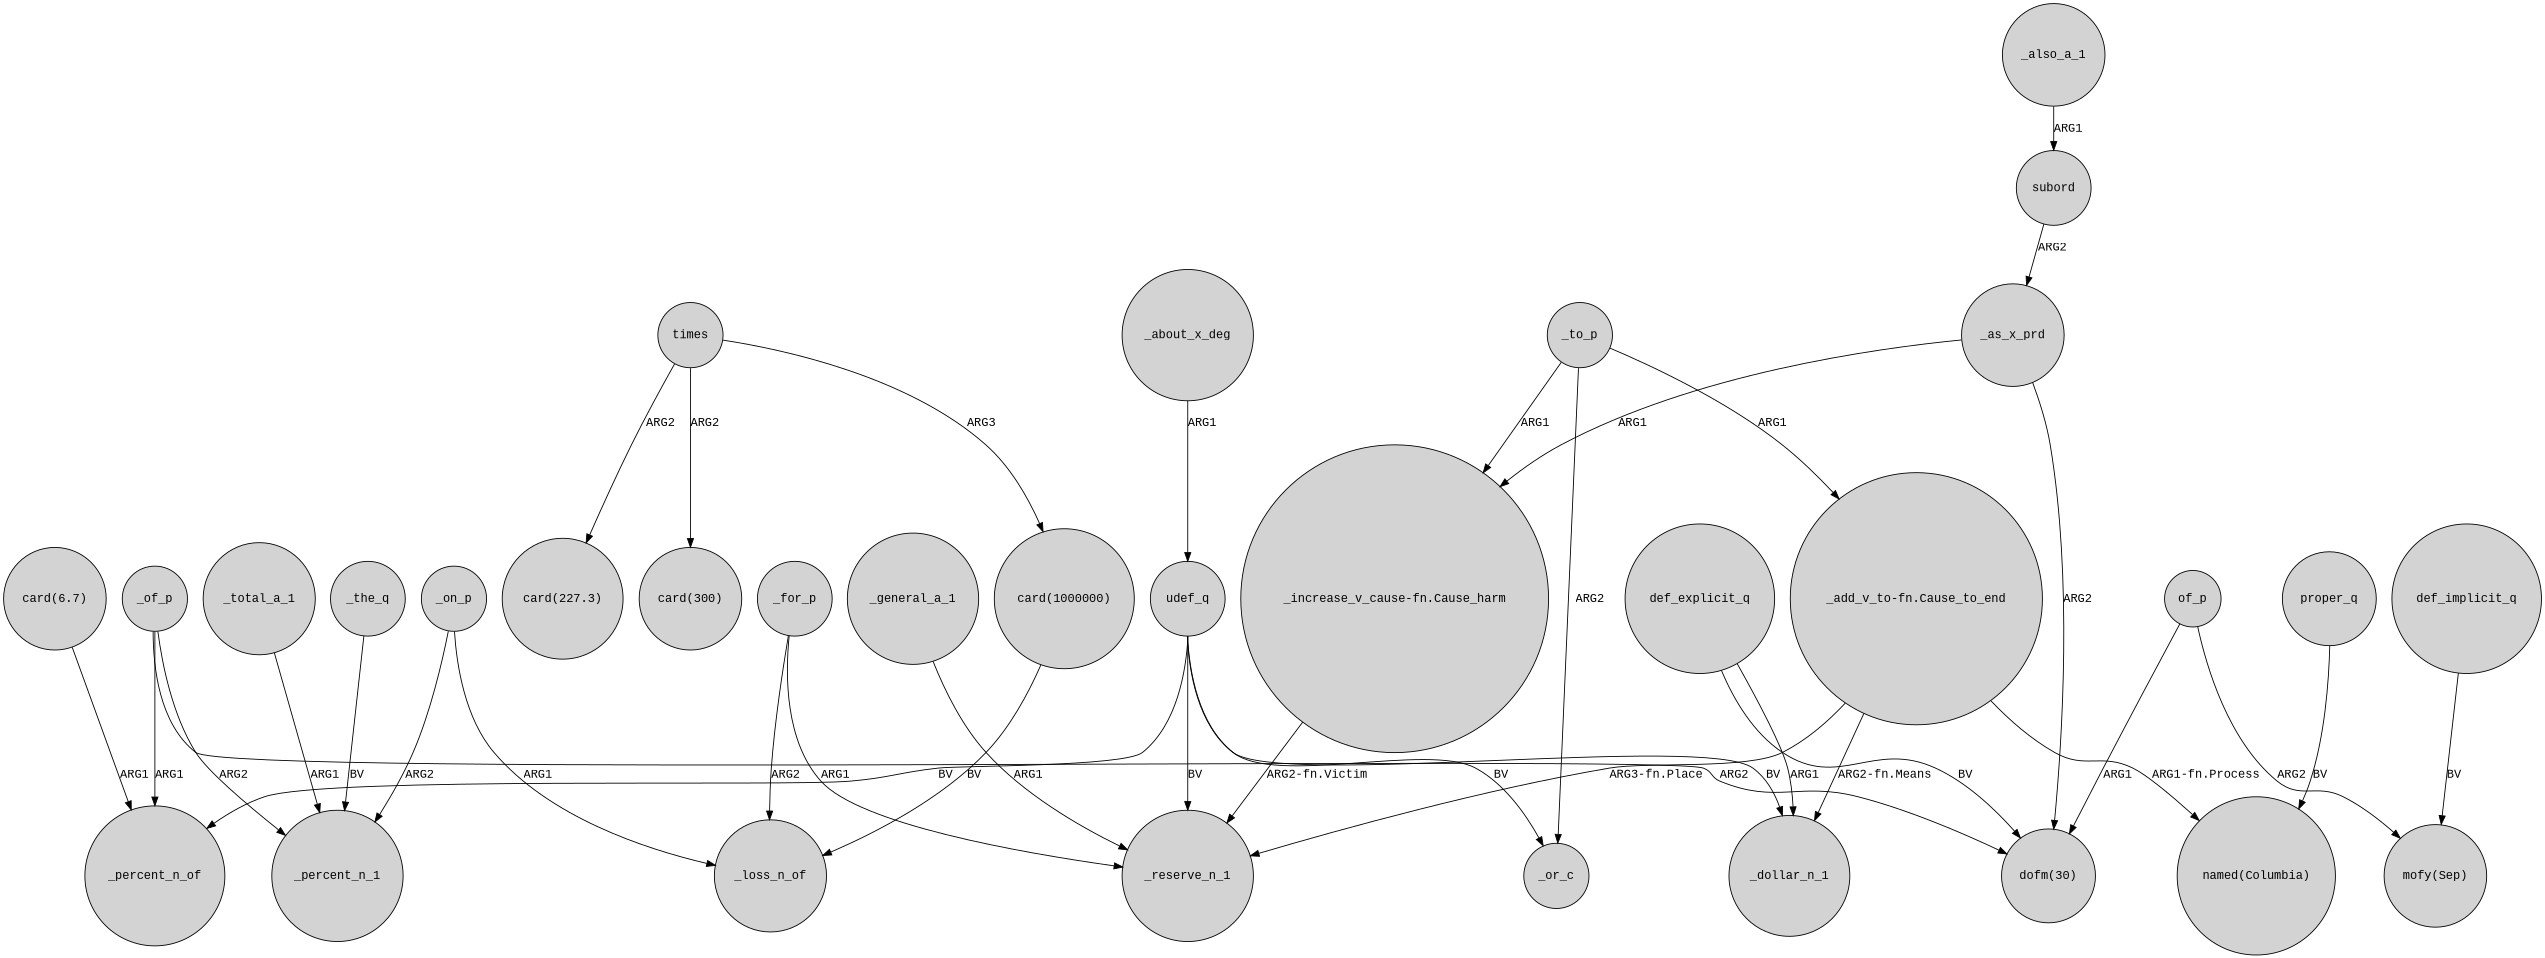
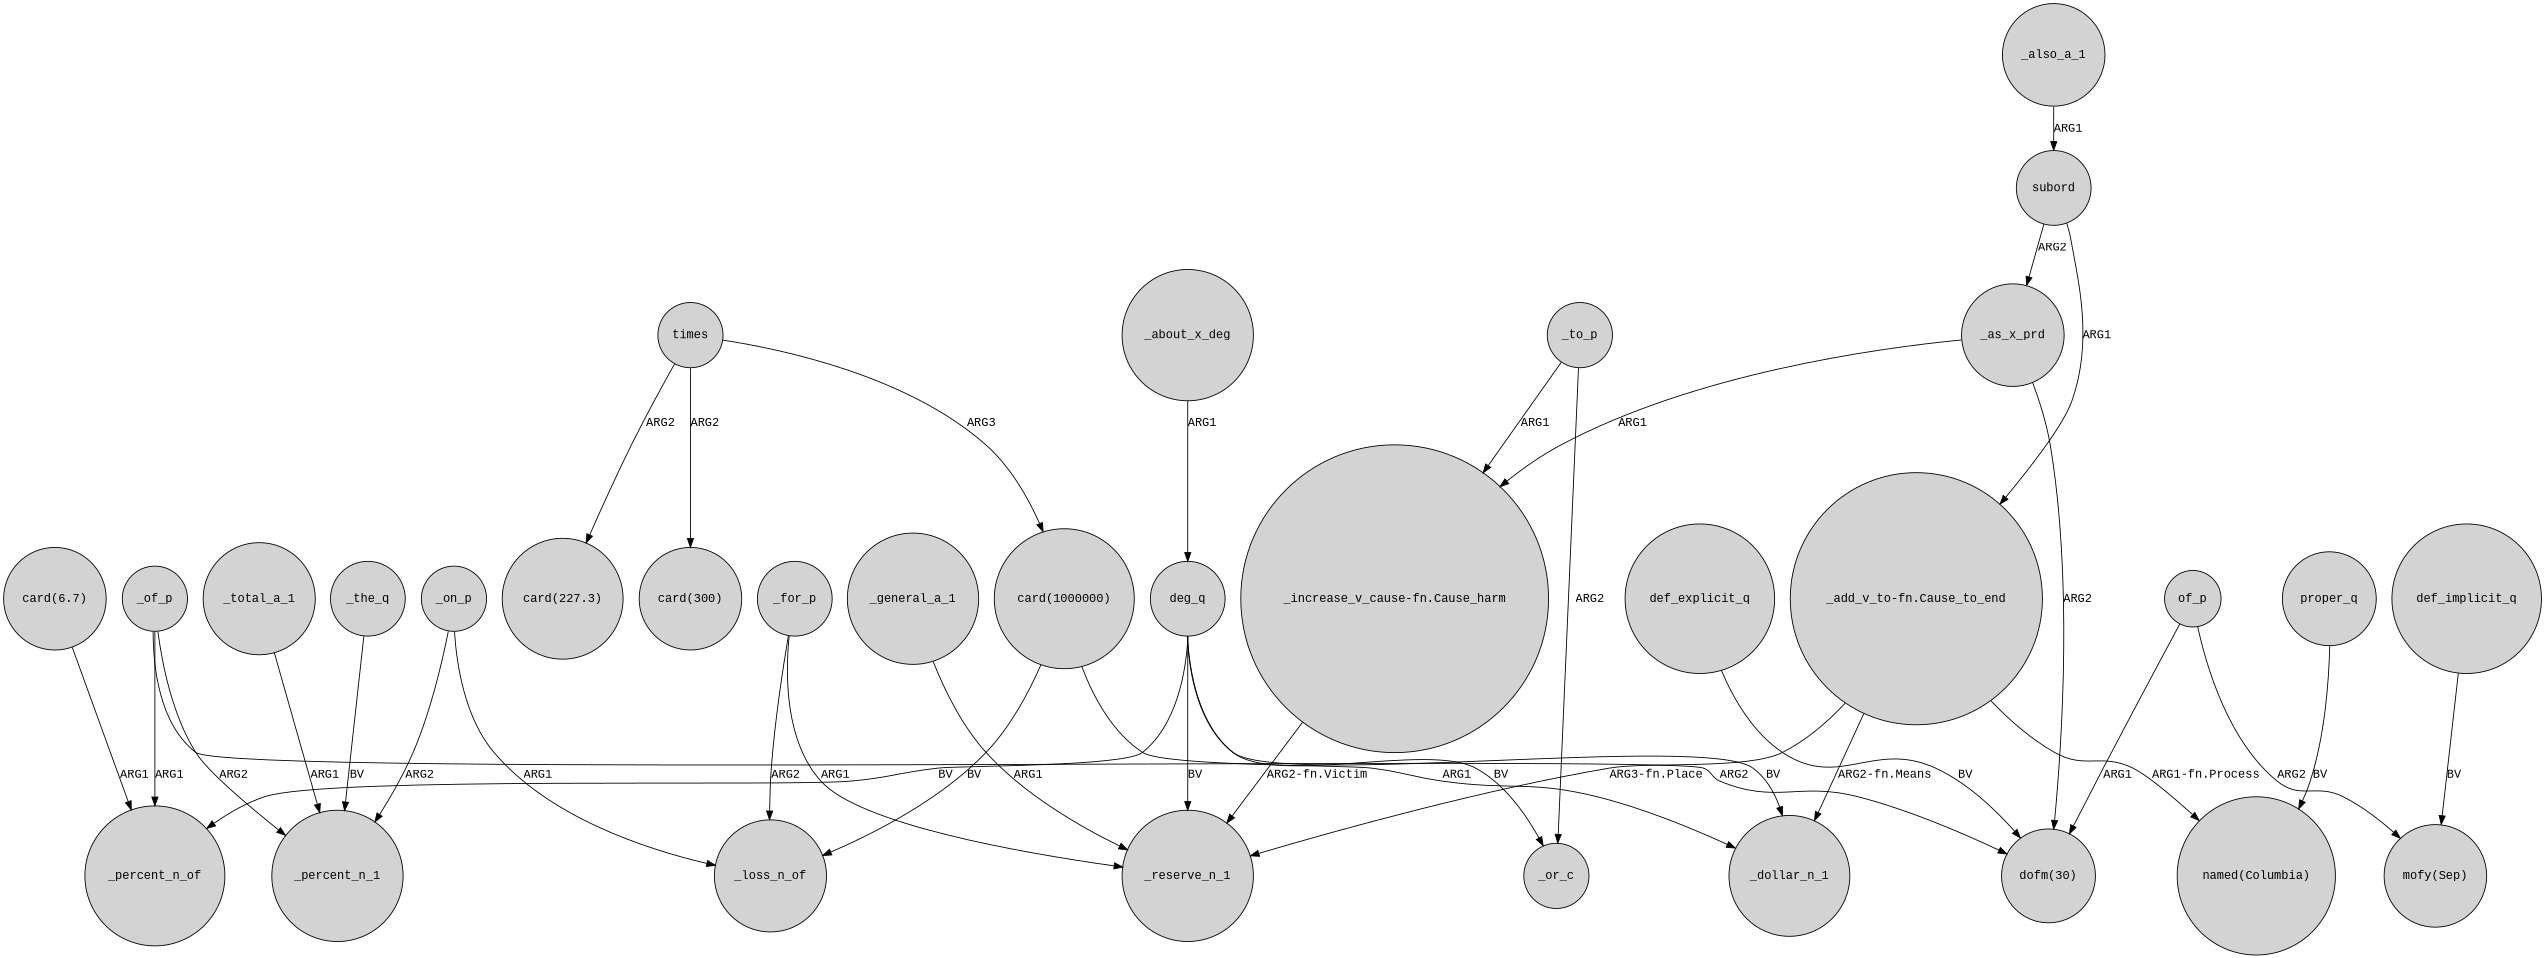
(1729, 409) -> (2080, 370)
(1188, 599) -> (1188, 599)
(1773, 732) -> (1387, 770)
